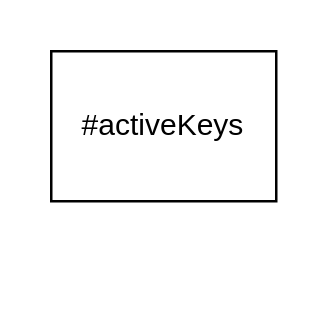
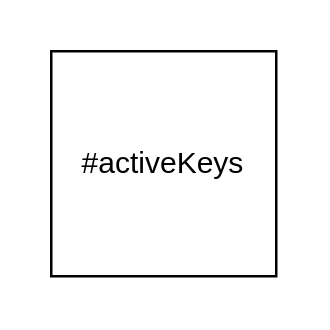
(164, 126) -> (164, 164)
